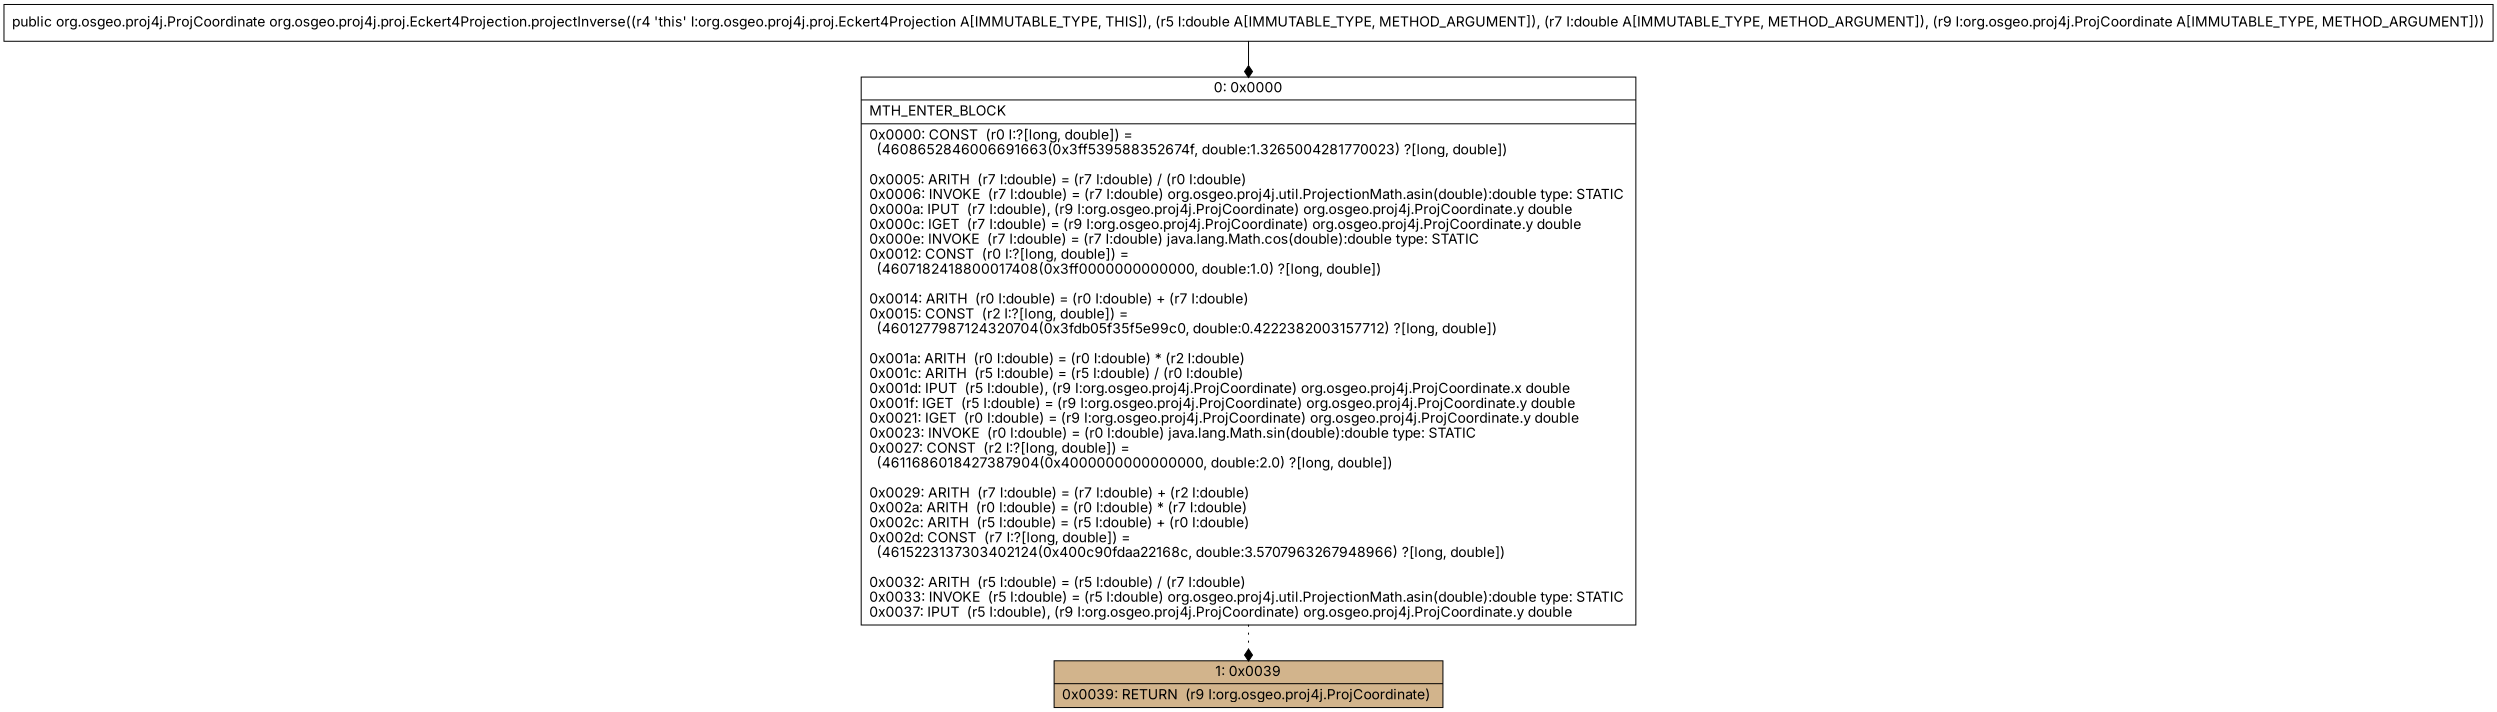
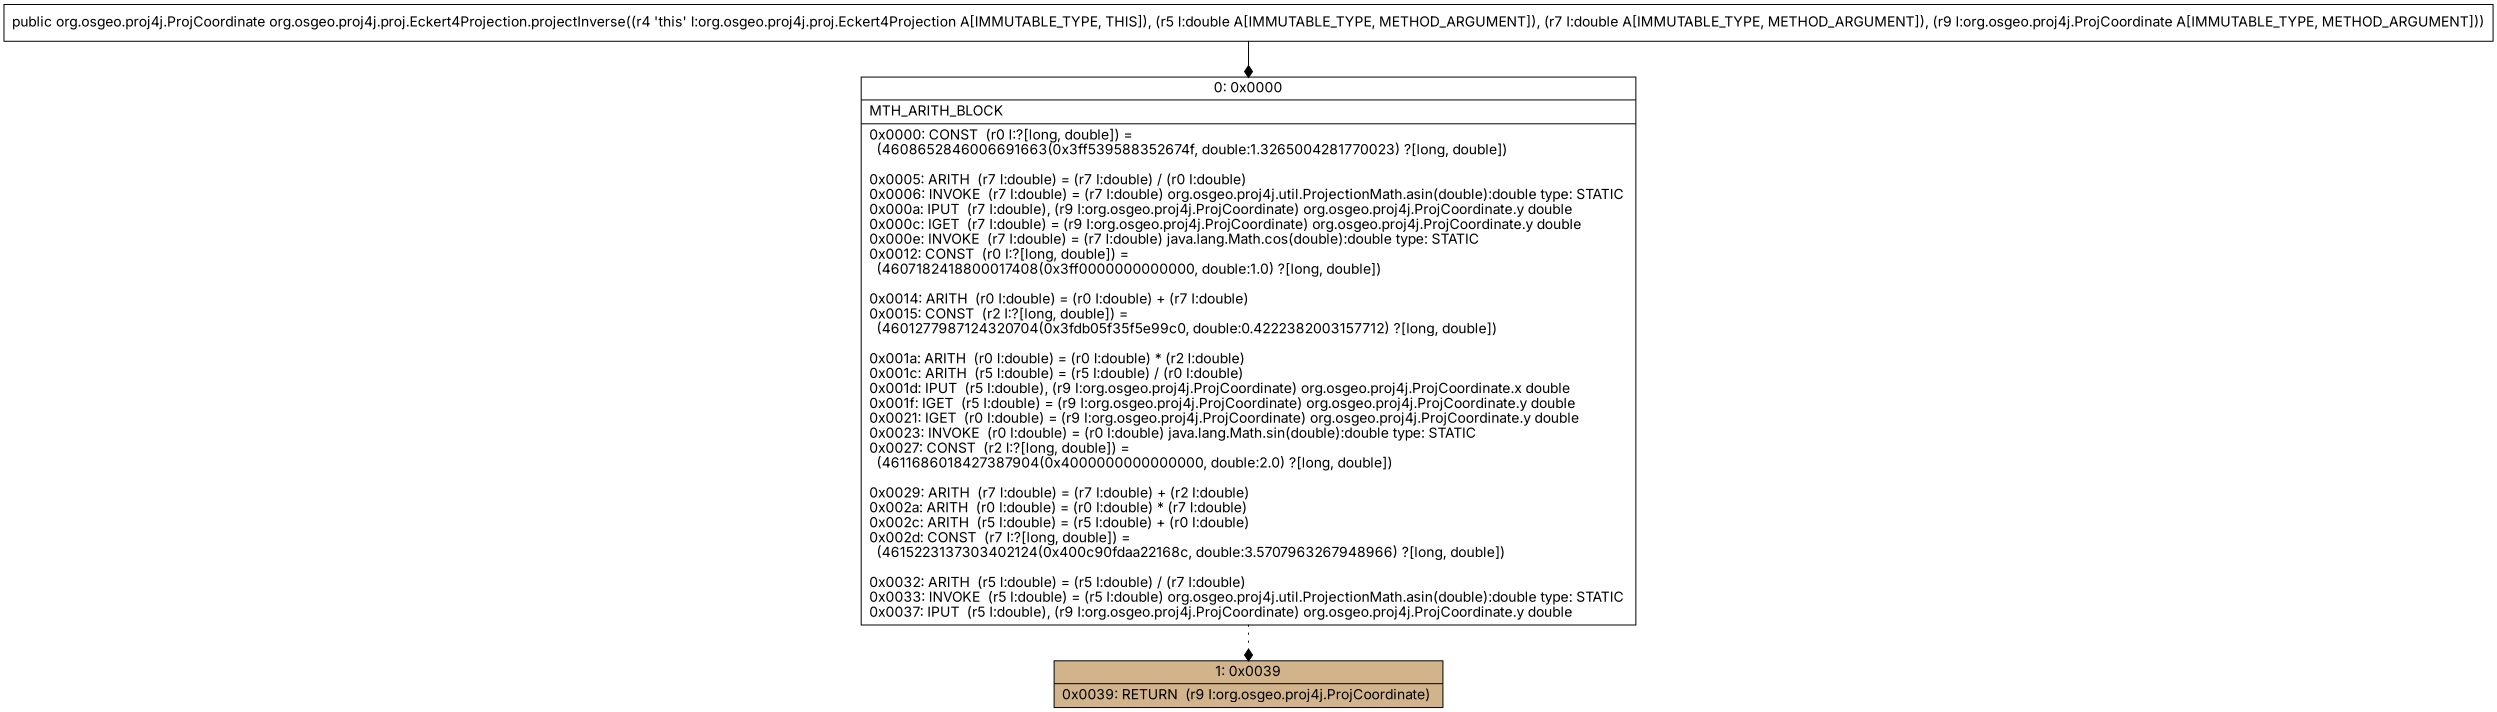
(938, 111) -> (937, 111)
